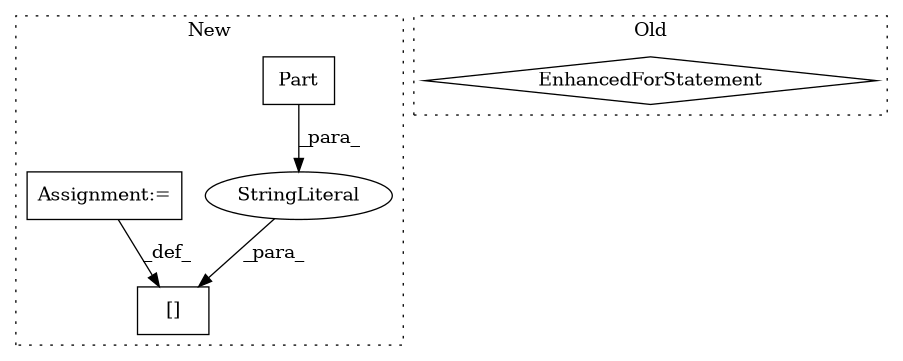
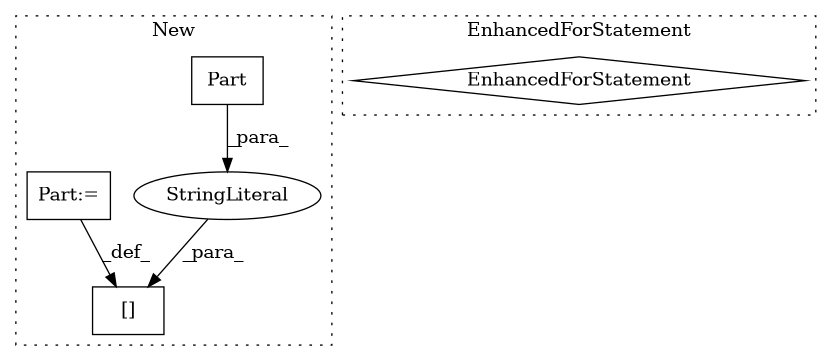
(651, 31) -> (579, 31)
(104, 196) -> (69, 196)
